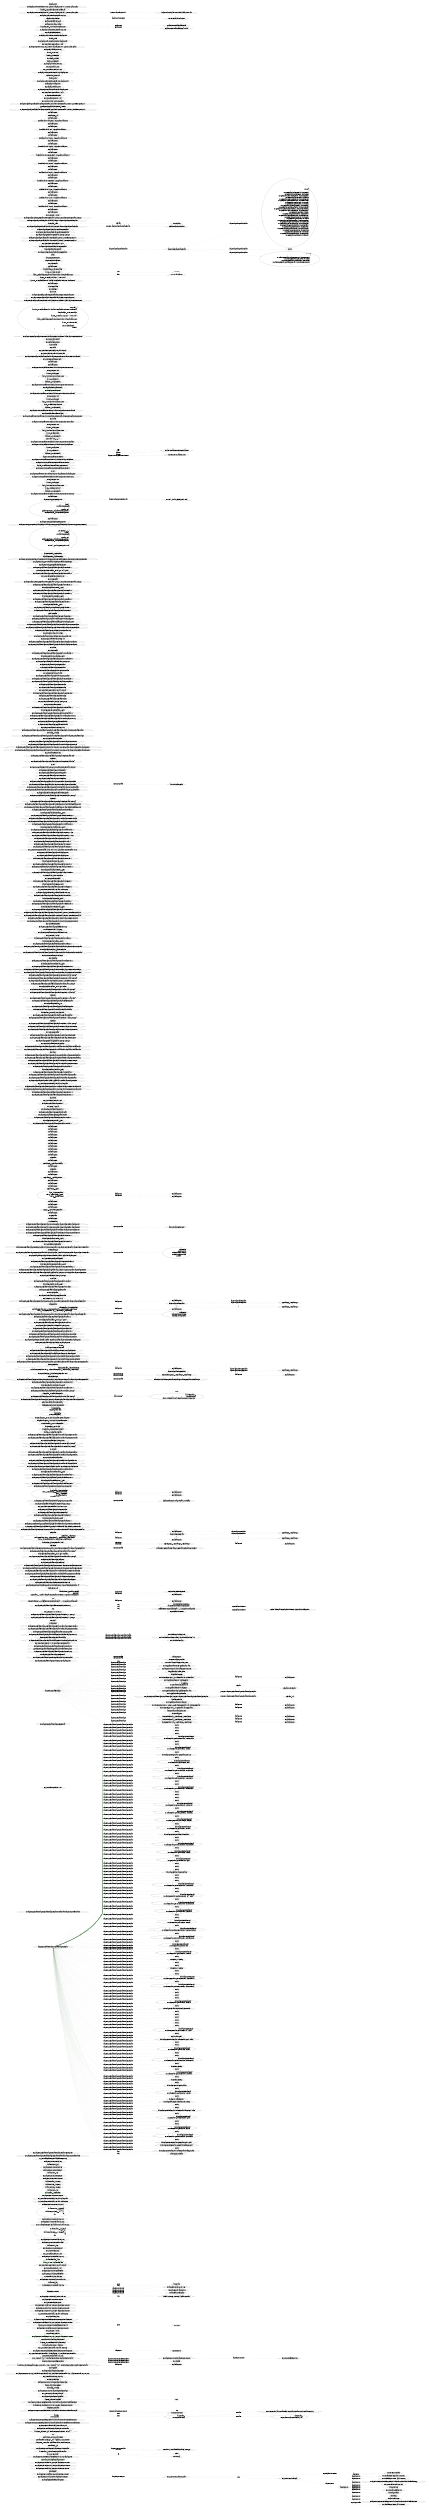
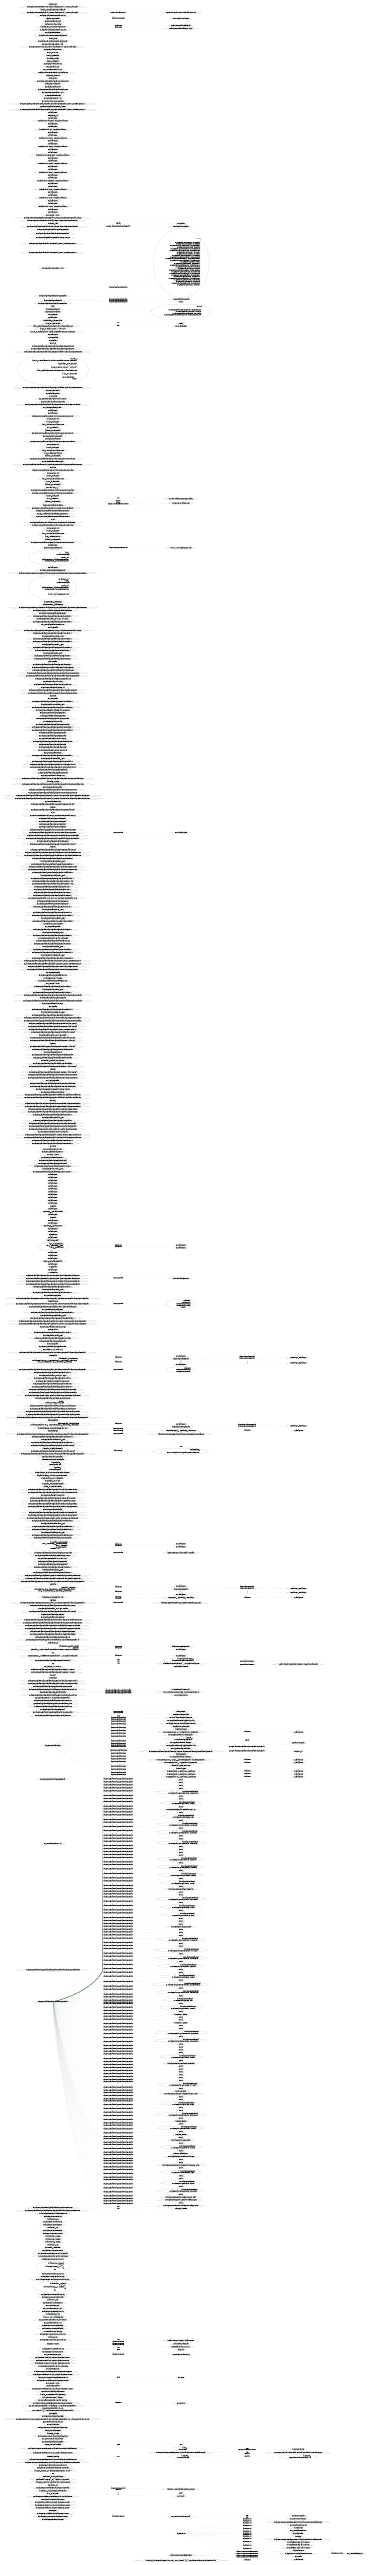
(114, 249) -> (117, 300)
(53, 348) -> none
(53, 1121) -> (53, 1169)
none -> (53, 1235)
(53, 1279) -> (53, 1330)
(53, 1449) -> none
(118, 1696) -> (118, 1750)
(113, 2291) -> (117, 2355)
(113, 2417) -> (115, 2457)
(330, 2474) -> (247, 2516)
(356, 2474) -> (247, 2519)
(317, 2483) -> (237, 2522)
(394, 2485) -> (298, 2525)
(356, 2503) -> (247, 2539)
none -> (241, 2553)
